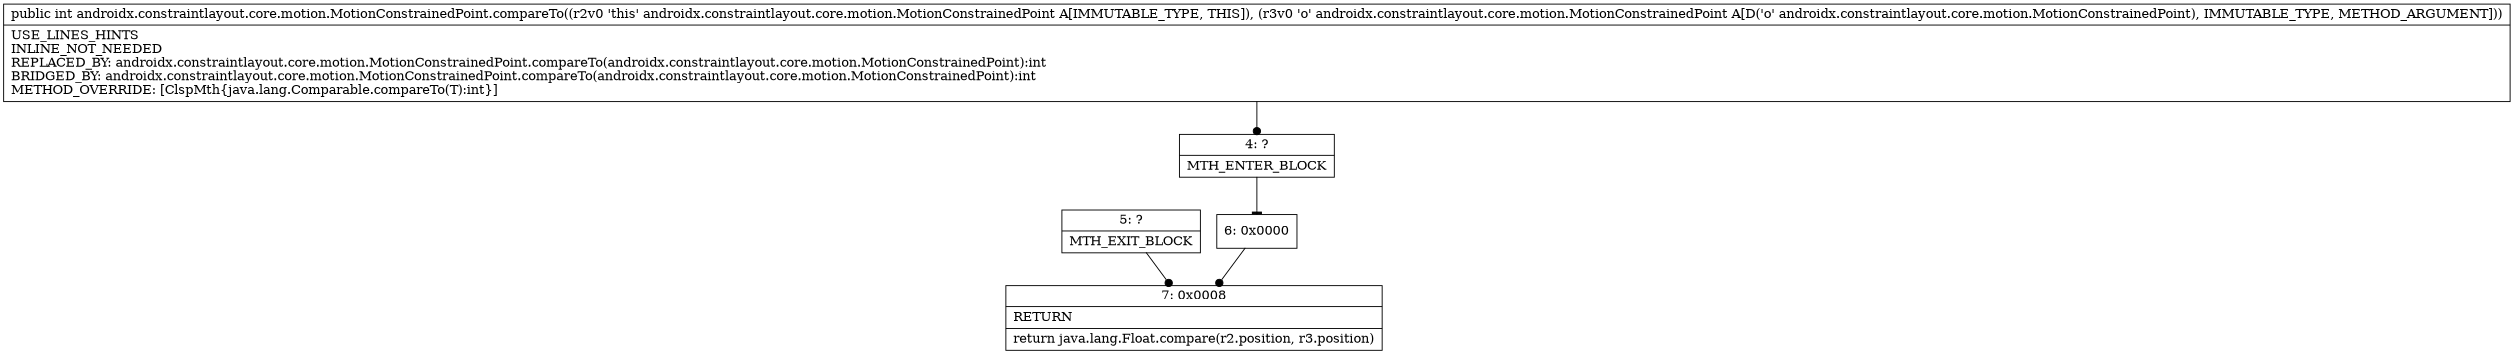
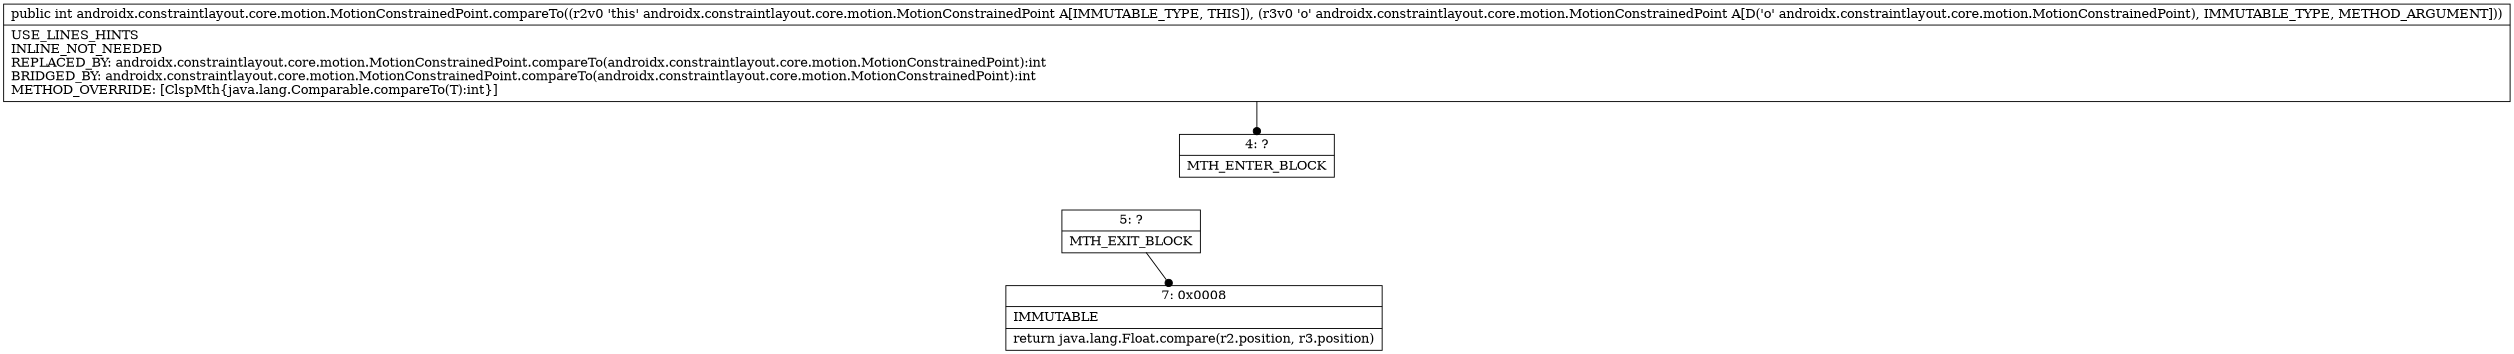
(1257, 231) -> none
(1043, 317) -> (1056, 317)
